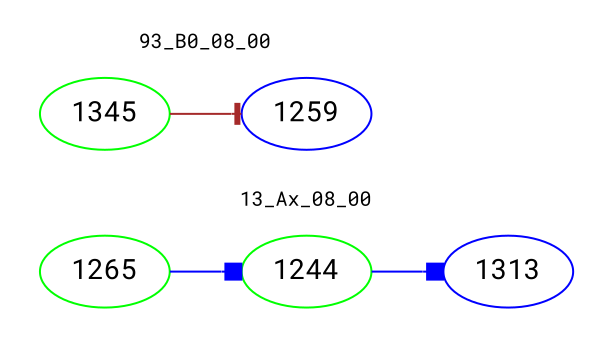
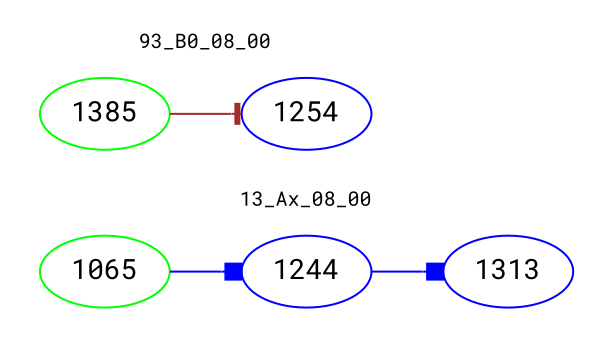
(105, 114) -> (105, 114)
(307, 114) -> (307, 114)
(105, 272) -> (105, 272)
(307, 272) -> (307, 272)
